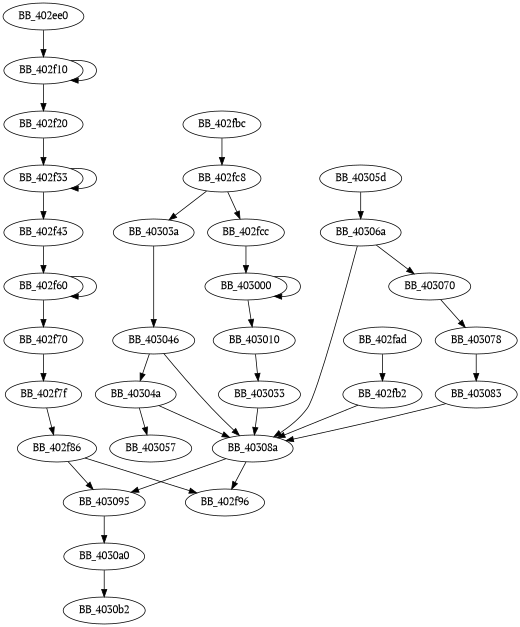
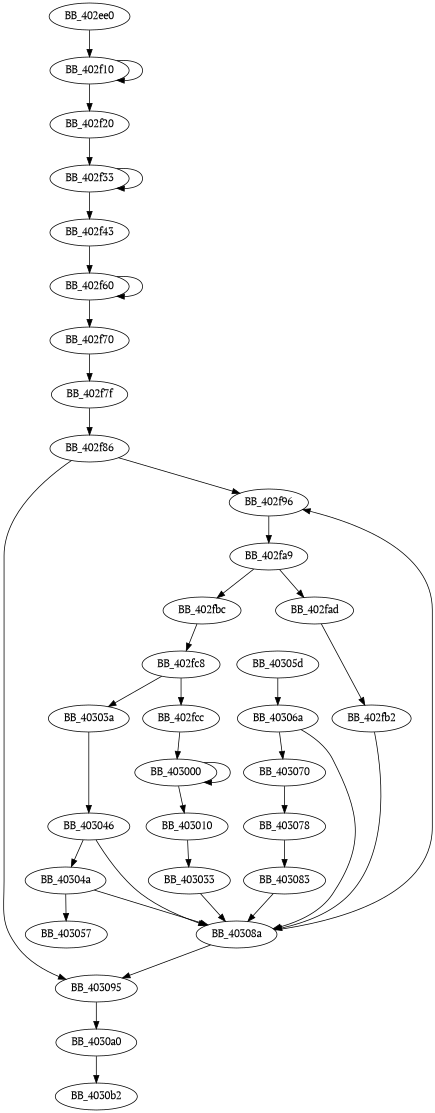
none -> (269, 556)
